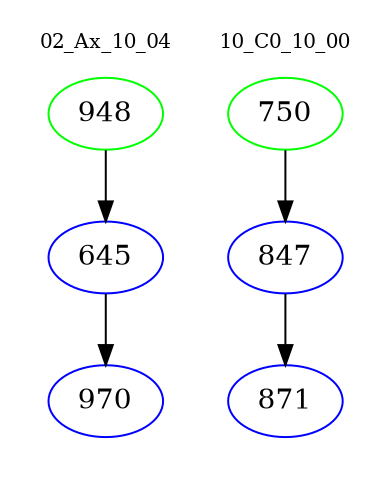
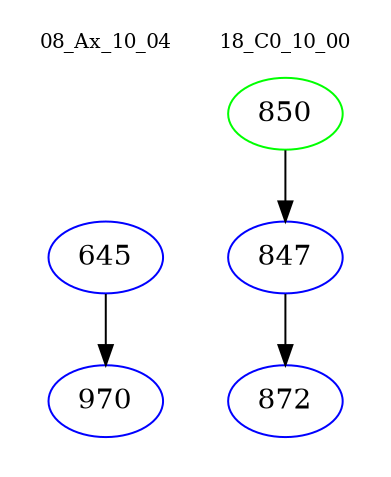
(106, 43) -> (106, 43)
(285, 43) -> (285, 43)
(106, 114) -> none
(285, 114) -> (285, 114)
(285, 401) -> (285, 401)
